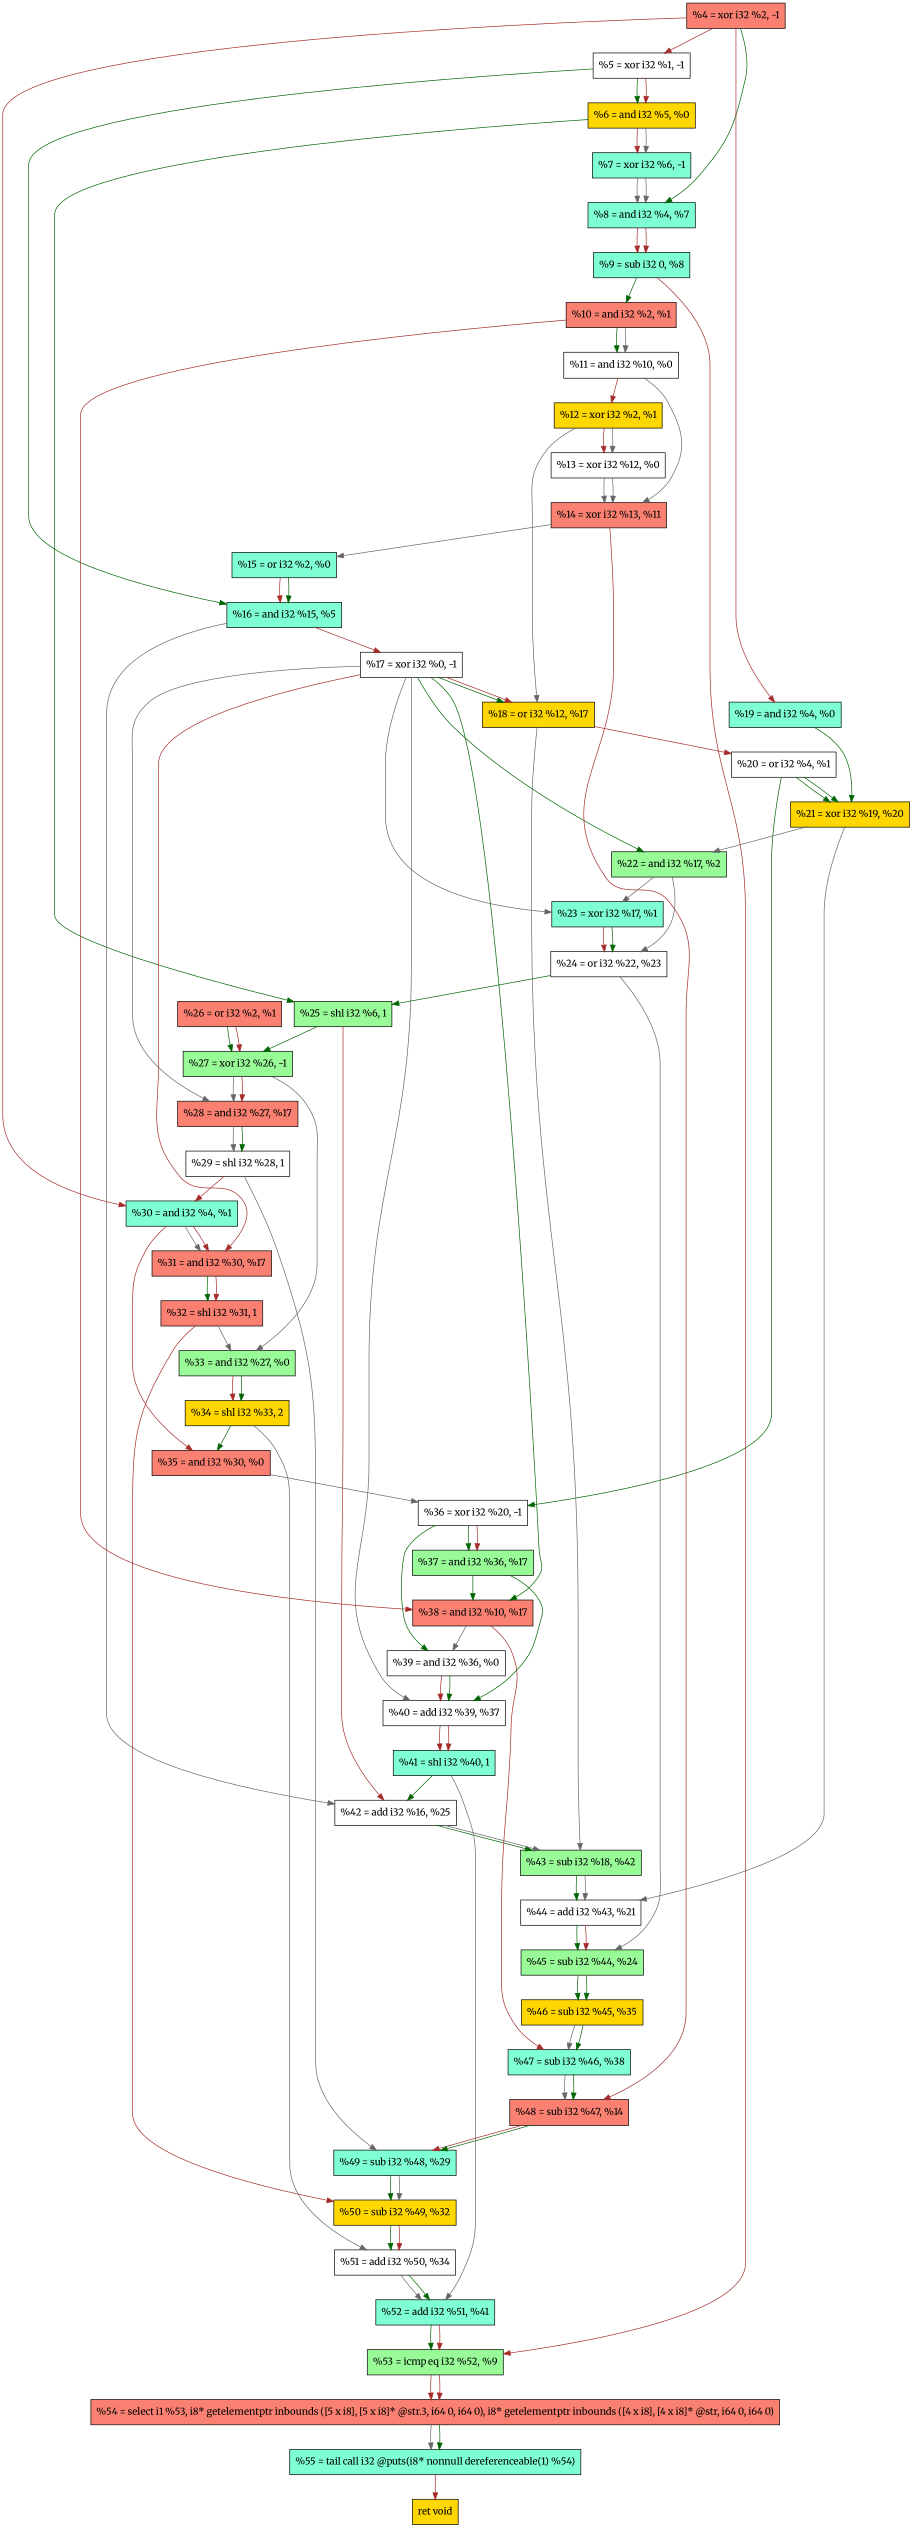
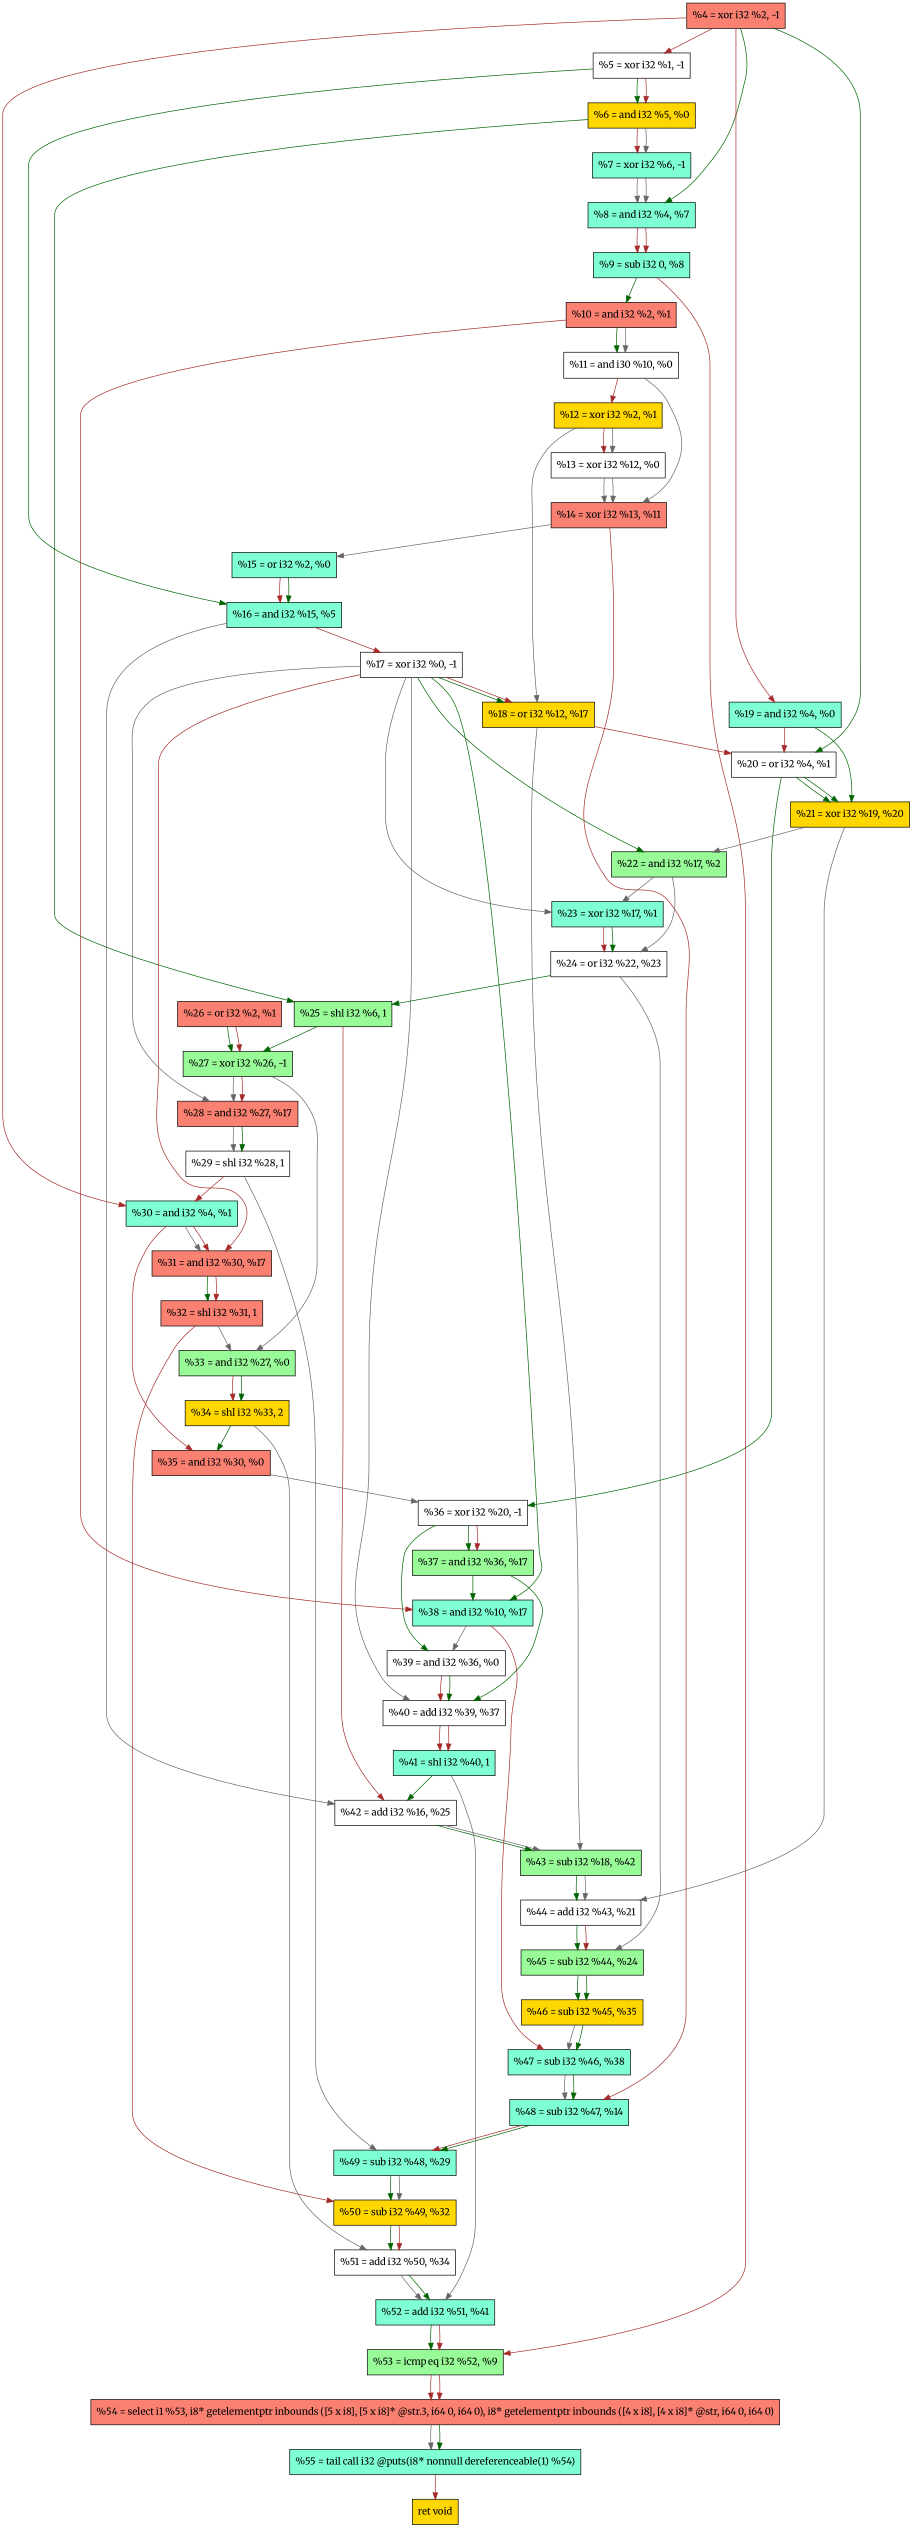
(621, 365) -> (621, 365)
none -> (860, 374)
none -> (785, 736)
(473, 1613) -> (473, 1613)
(569, 2113) -> (569, 2113)
